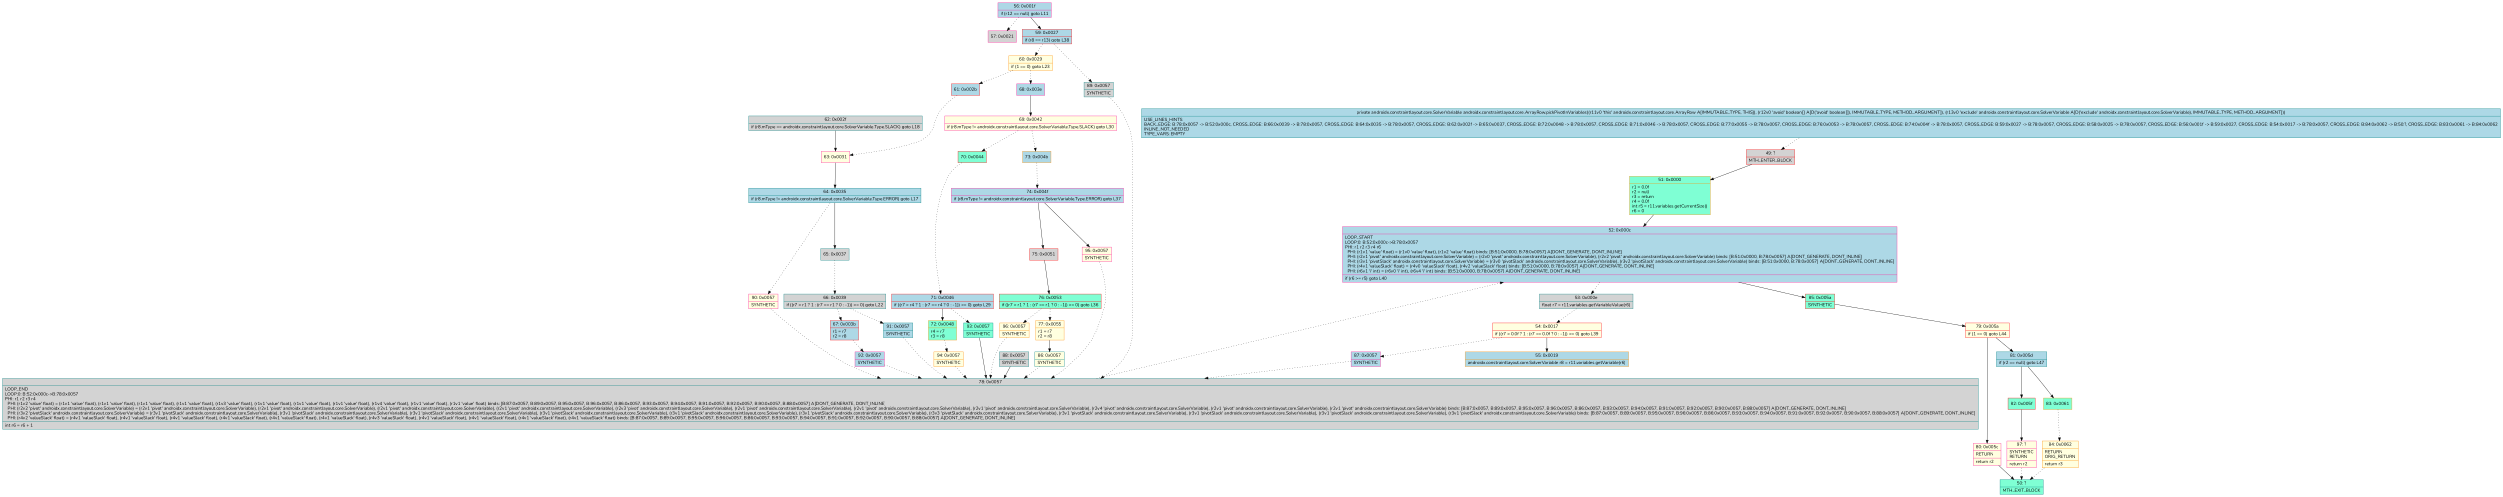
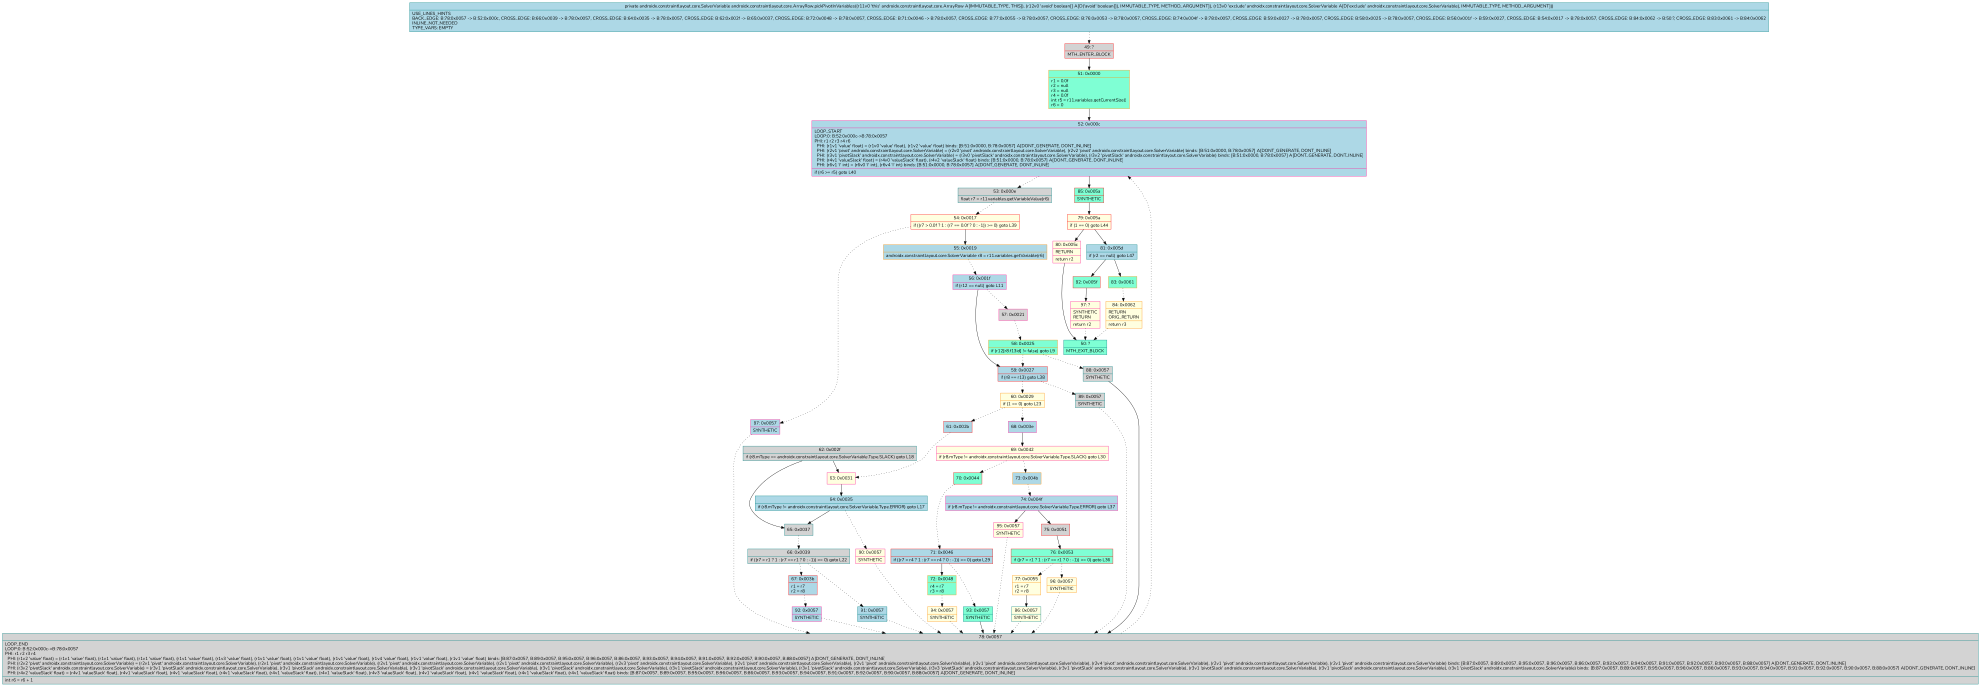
(1643, 197) -> (1060, 91)
none -> (972, 266)
none -> (1023, 347)
none -> (756, 491)
